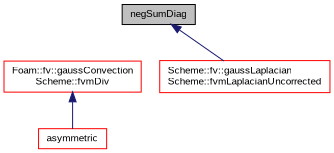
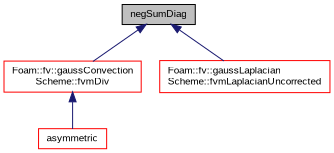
none -> (115, 46)
(245, 77) -> (245, 77)
